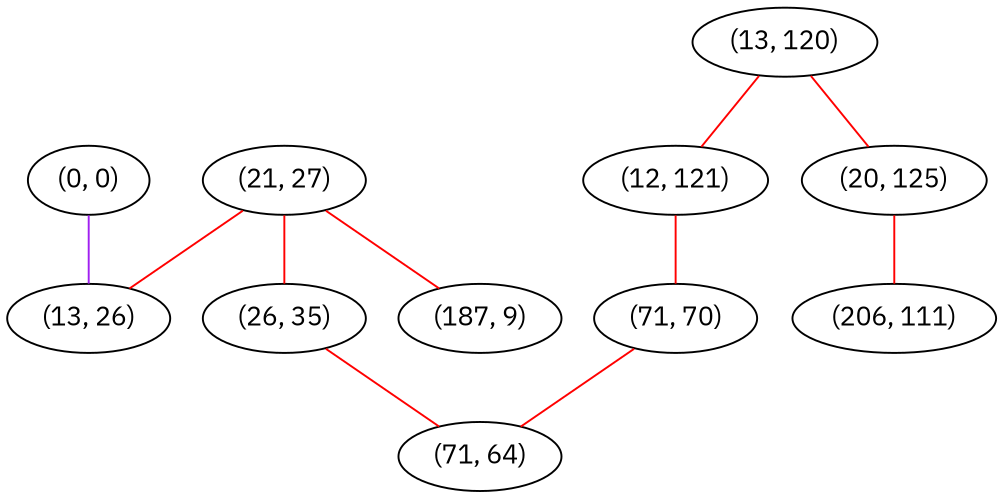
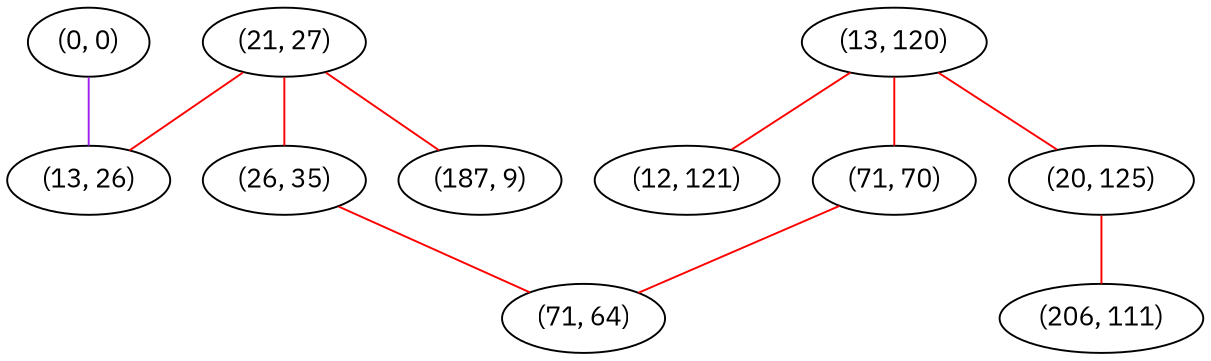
(676, 250) -> (894, 111)
